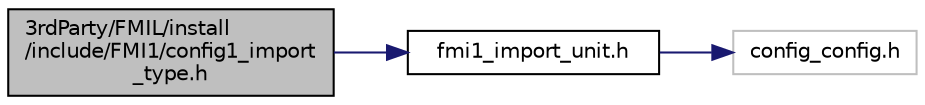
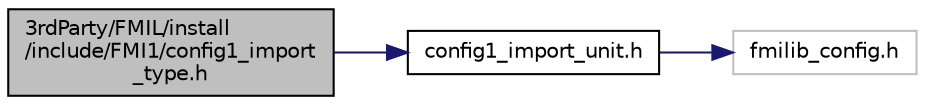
(533, 53) -> (533, 53)
(825, 53) -> (825, 53)
